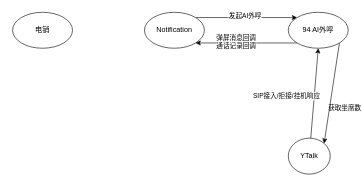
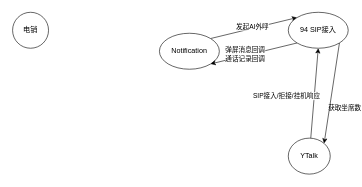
(42, 30) -> (30, 30)
(174, 30) -> (189, 51)
(318, 30) -> (318, 30)
